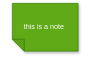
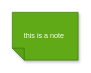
(45, 27) -> (45, 36)
